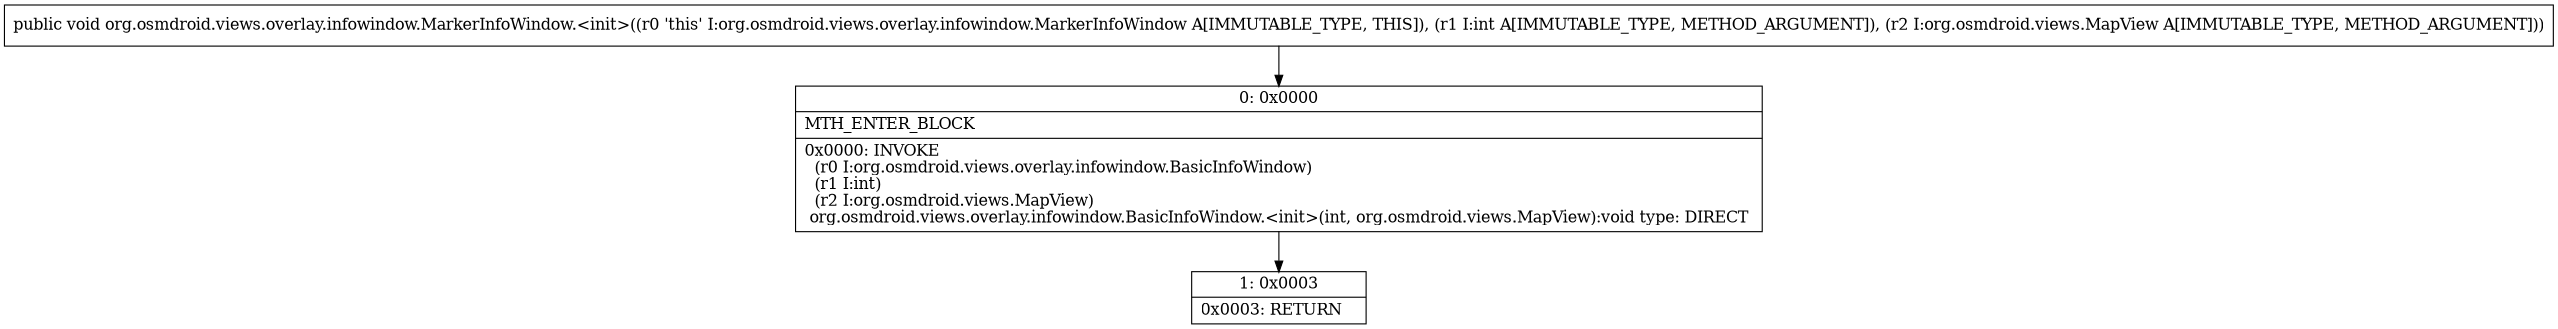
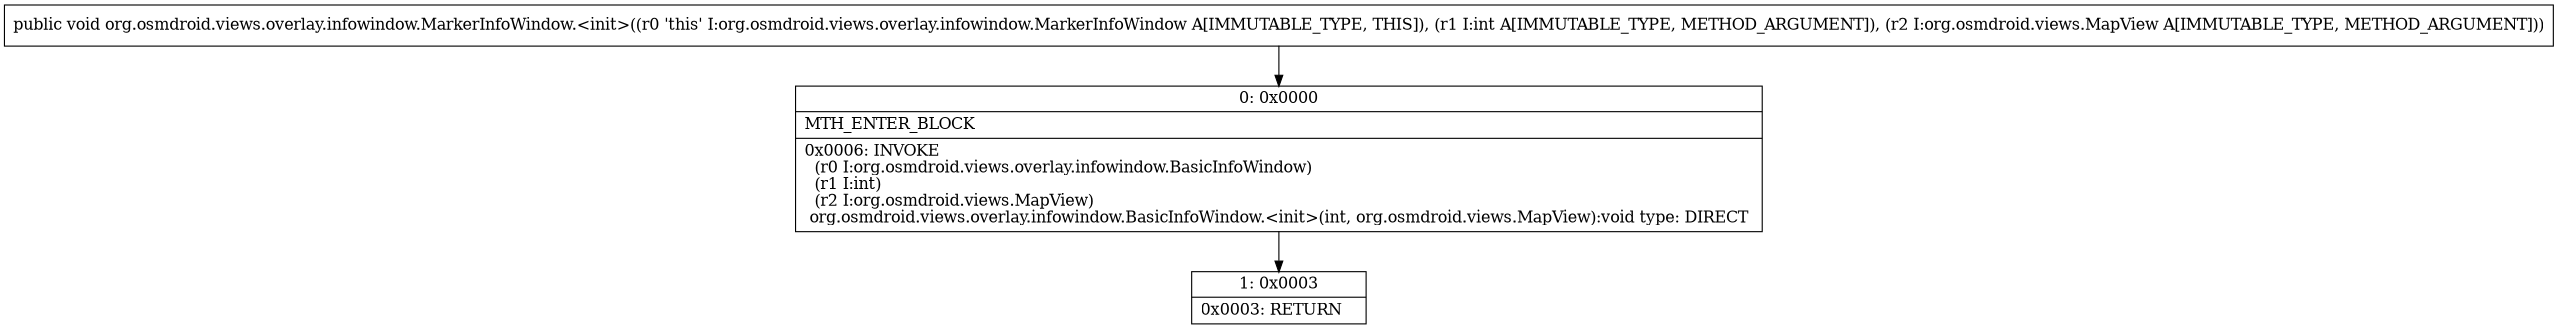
(877, 151) -> (877, 151)
